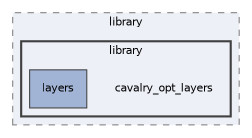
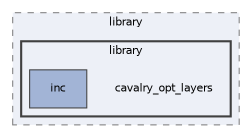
(58, 89) -> (58, 89)
